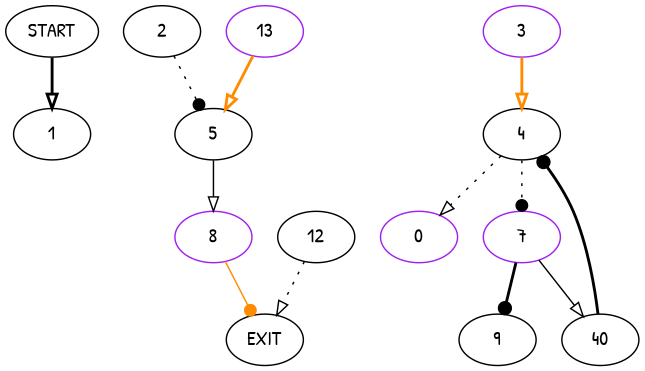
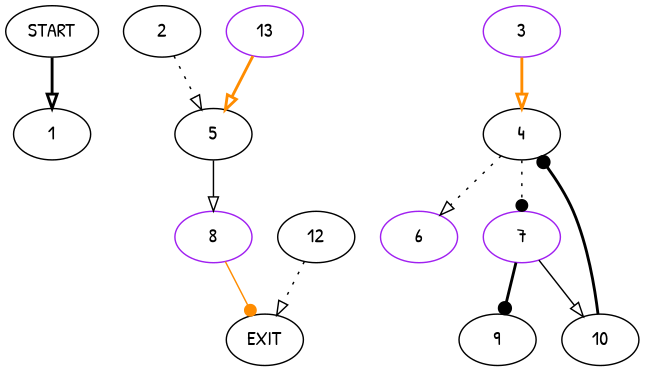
(185, 78) -> (184, 76)
(419, 237) -> (419, 237)
(600, 340) -> (600, 340)
